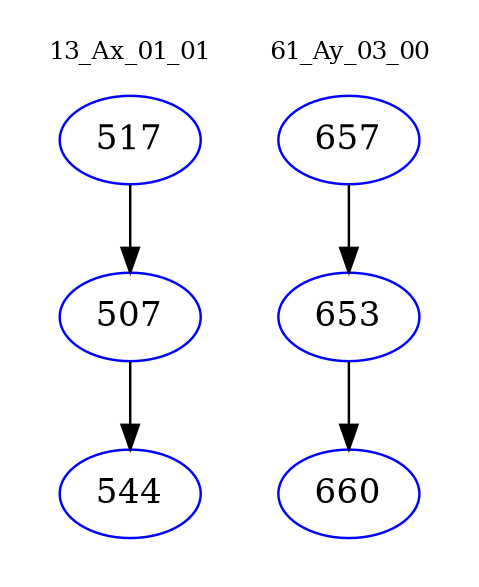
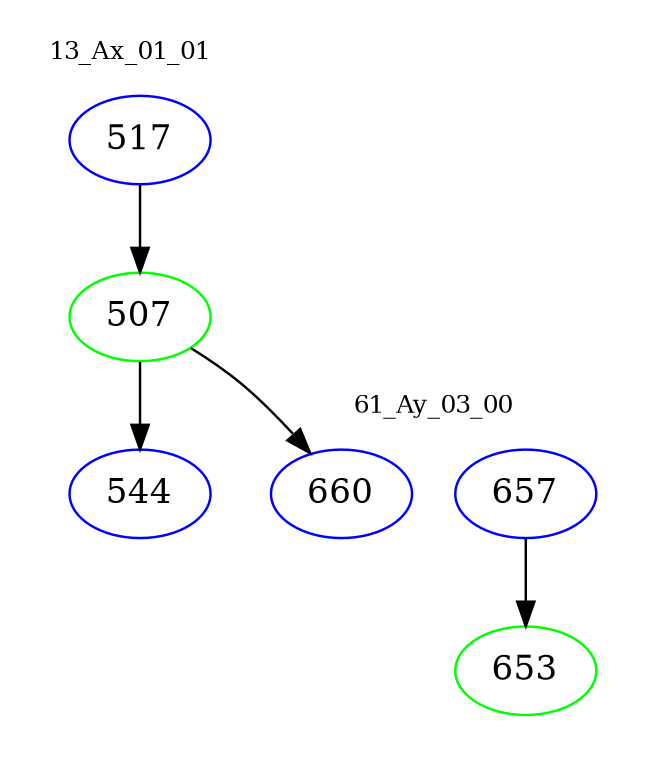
(130, 317) -> (140, 317)
(349, 317) -> (526, 671)
(349, 393) -> (267, 407)
